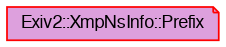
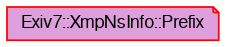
(113, 24) -> (113, 24)
